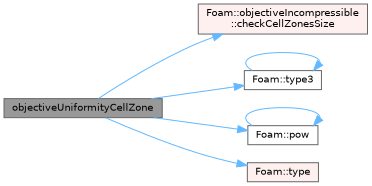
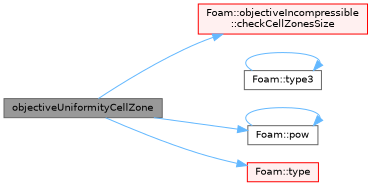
(283, 19) -> (283, 19)
(193, 93) -> none
(283, 172) -> (283, 172)
